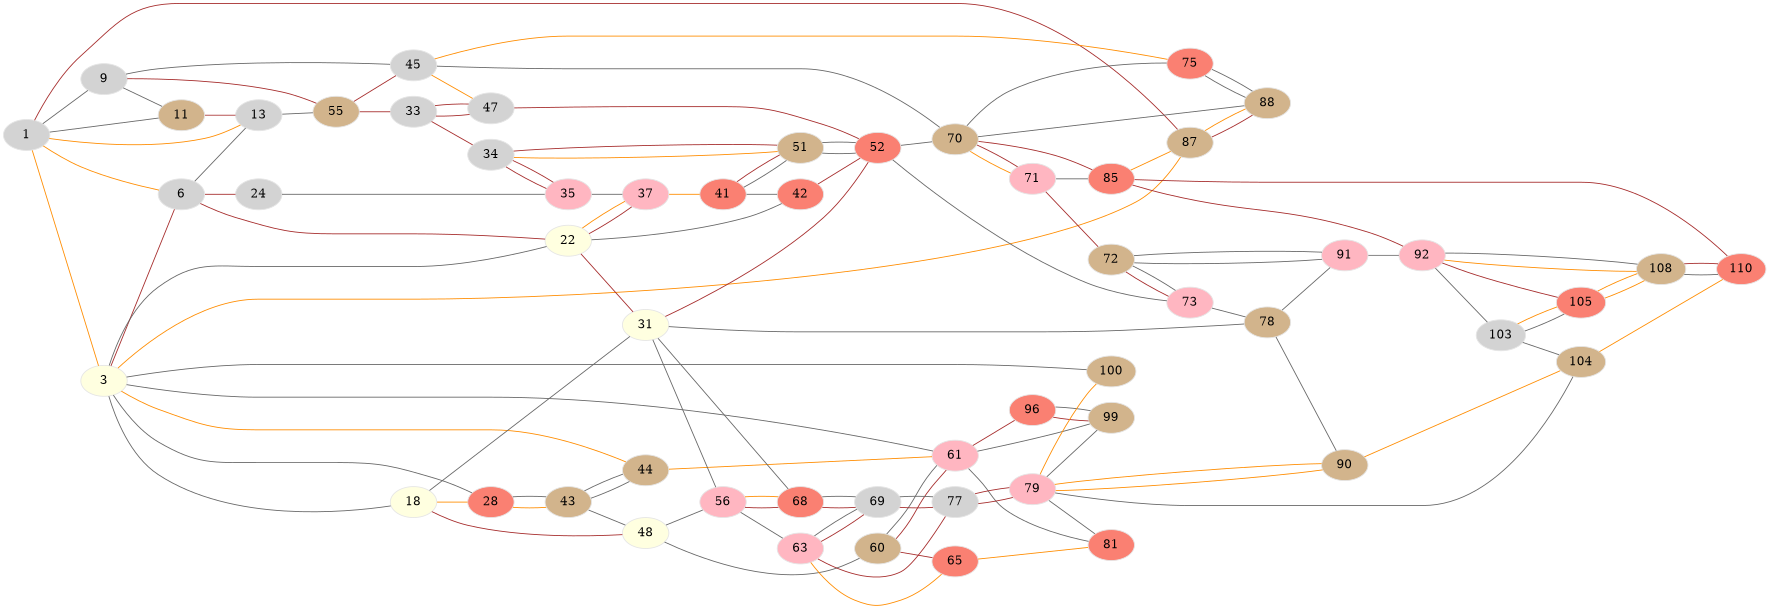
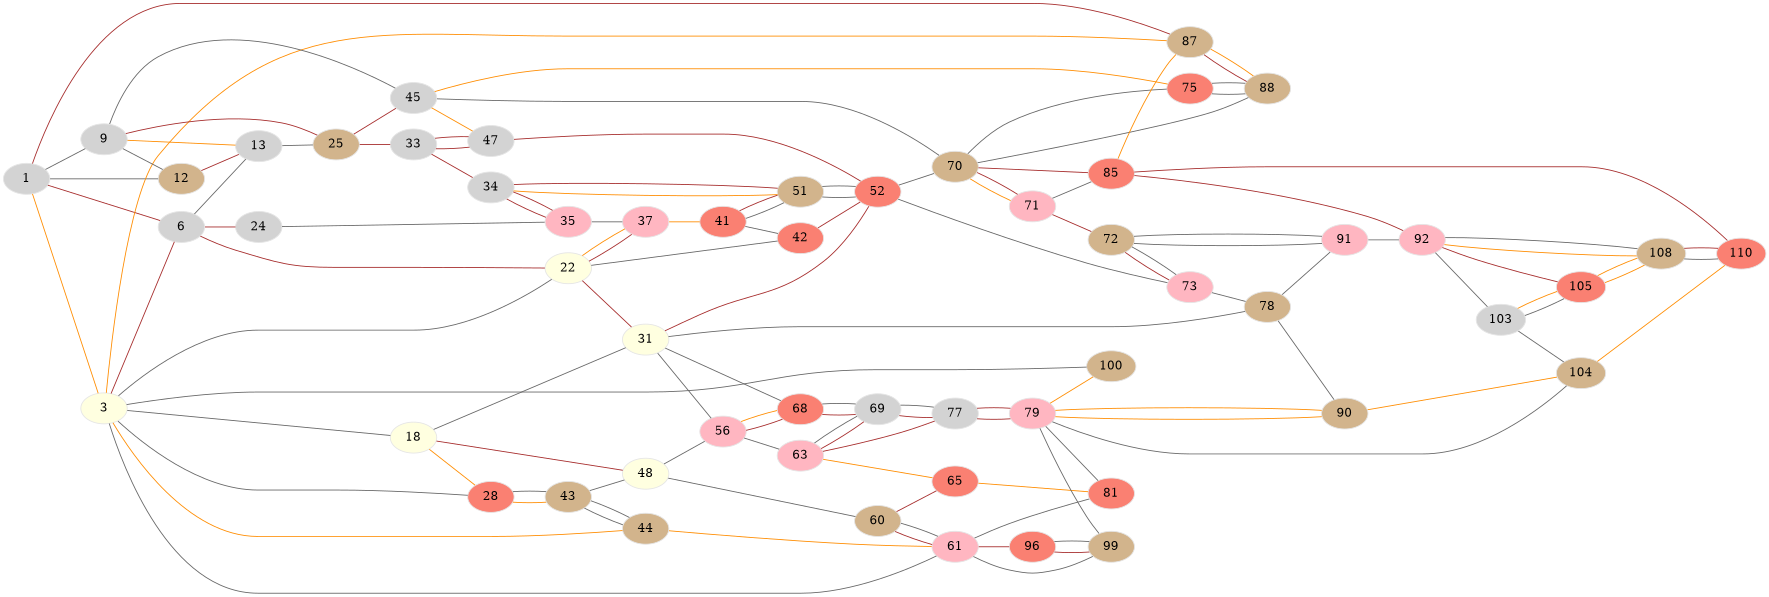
(336, 112) -> (336, 144)
(181, 115) -> (181, 179)
(146, 144) -> (181, 143)
(99, 174) -> (104, 203)
